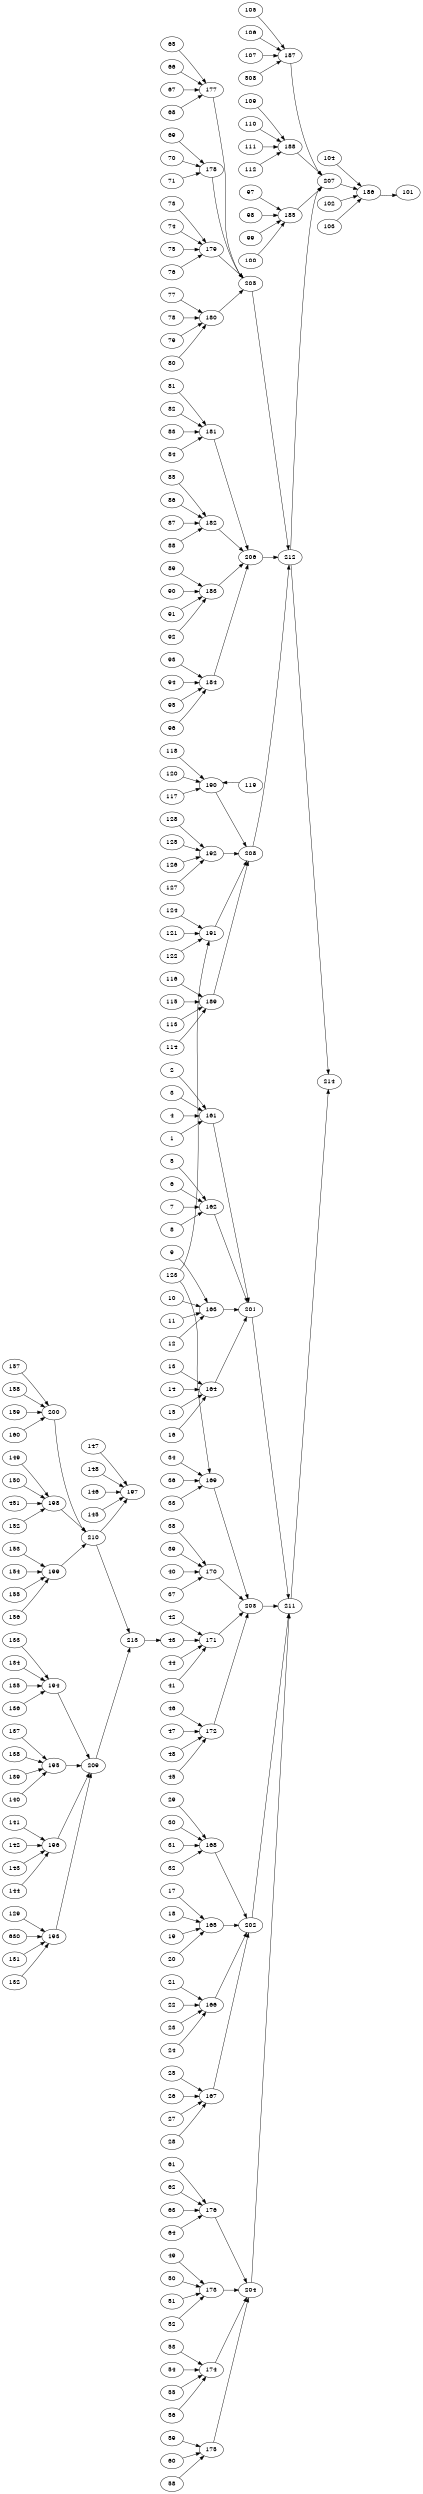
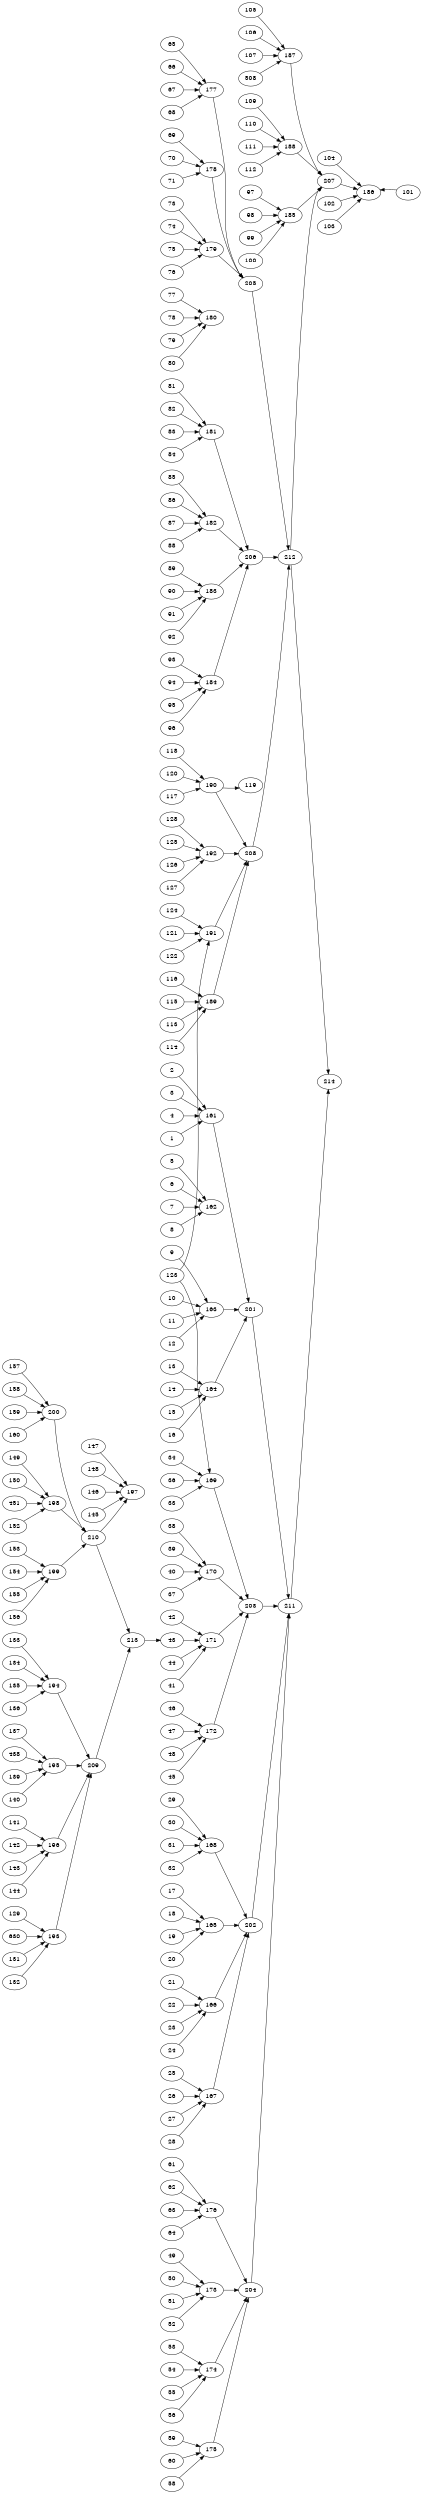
(386, 195) -> (391, 190)
(229, 302) -> none
(233, 783) -> (229, 788)
(230, 1256) -> none
(15, 1754) -> (15, 1754)
